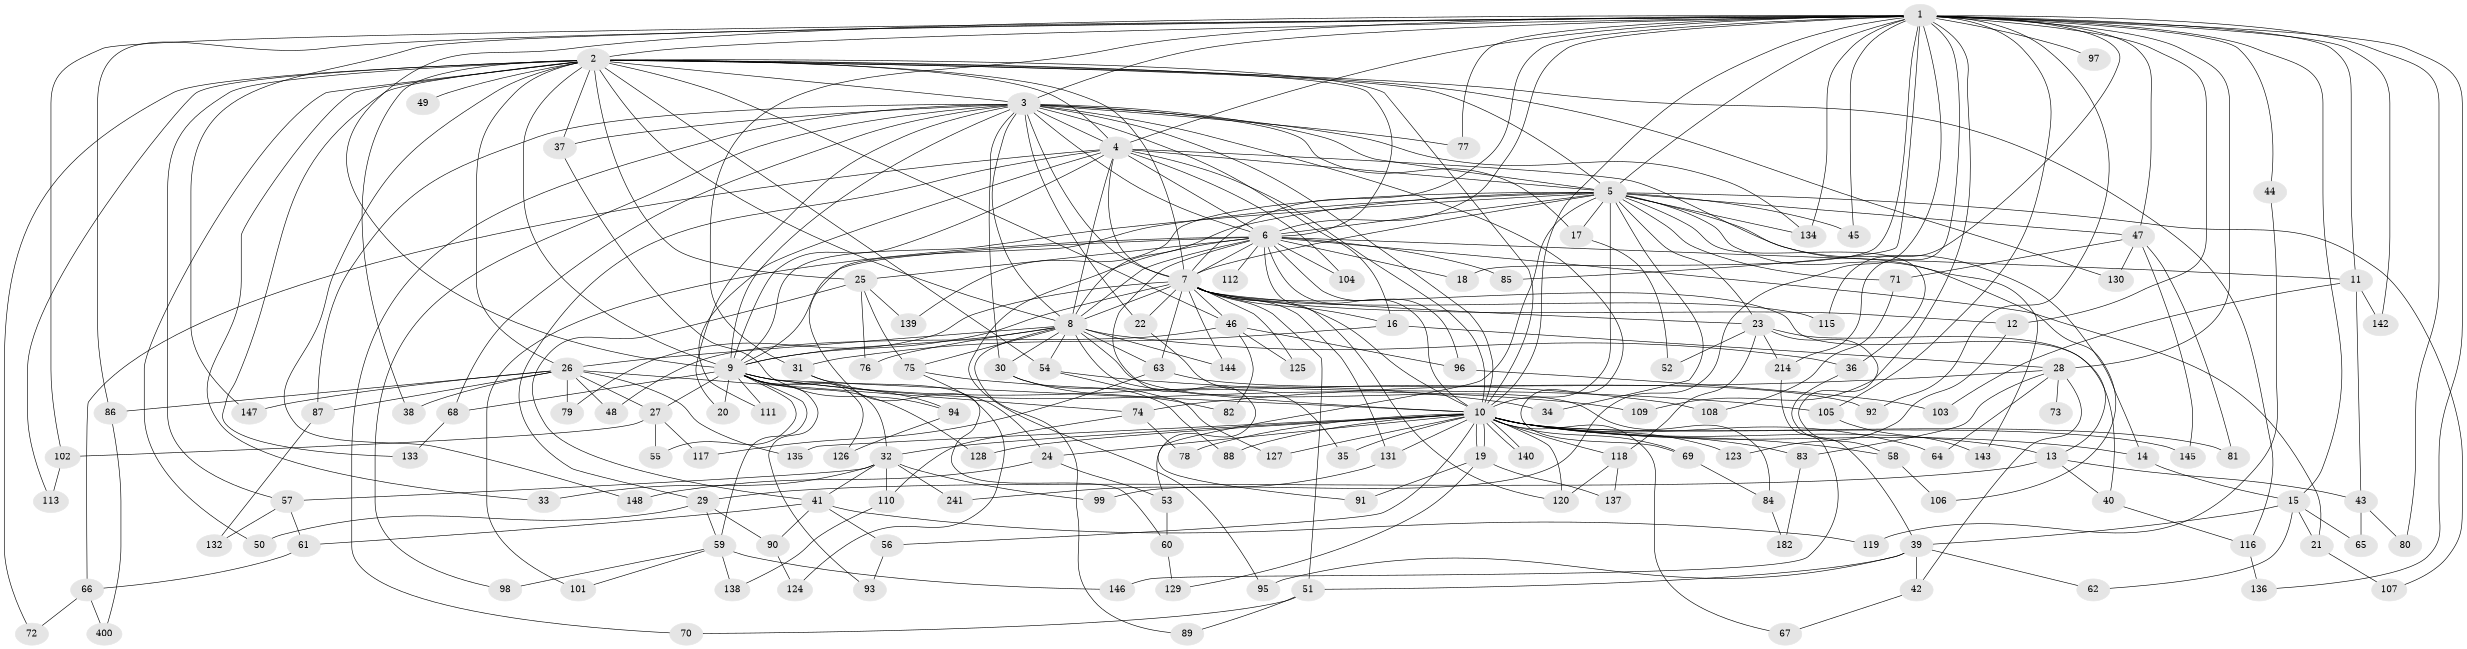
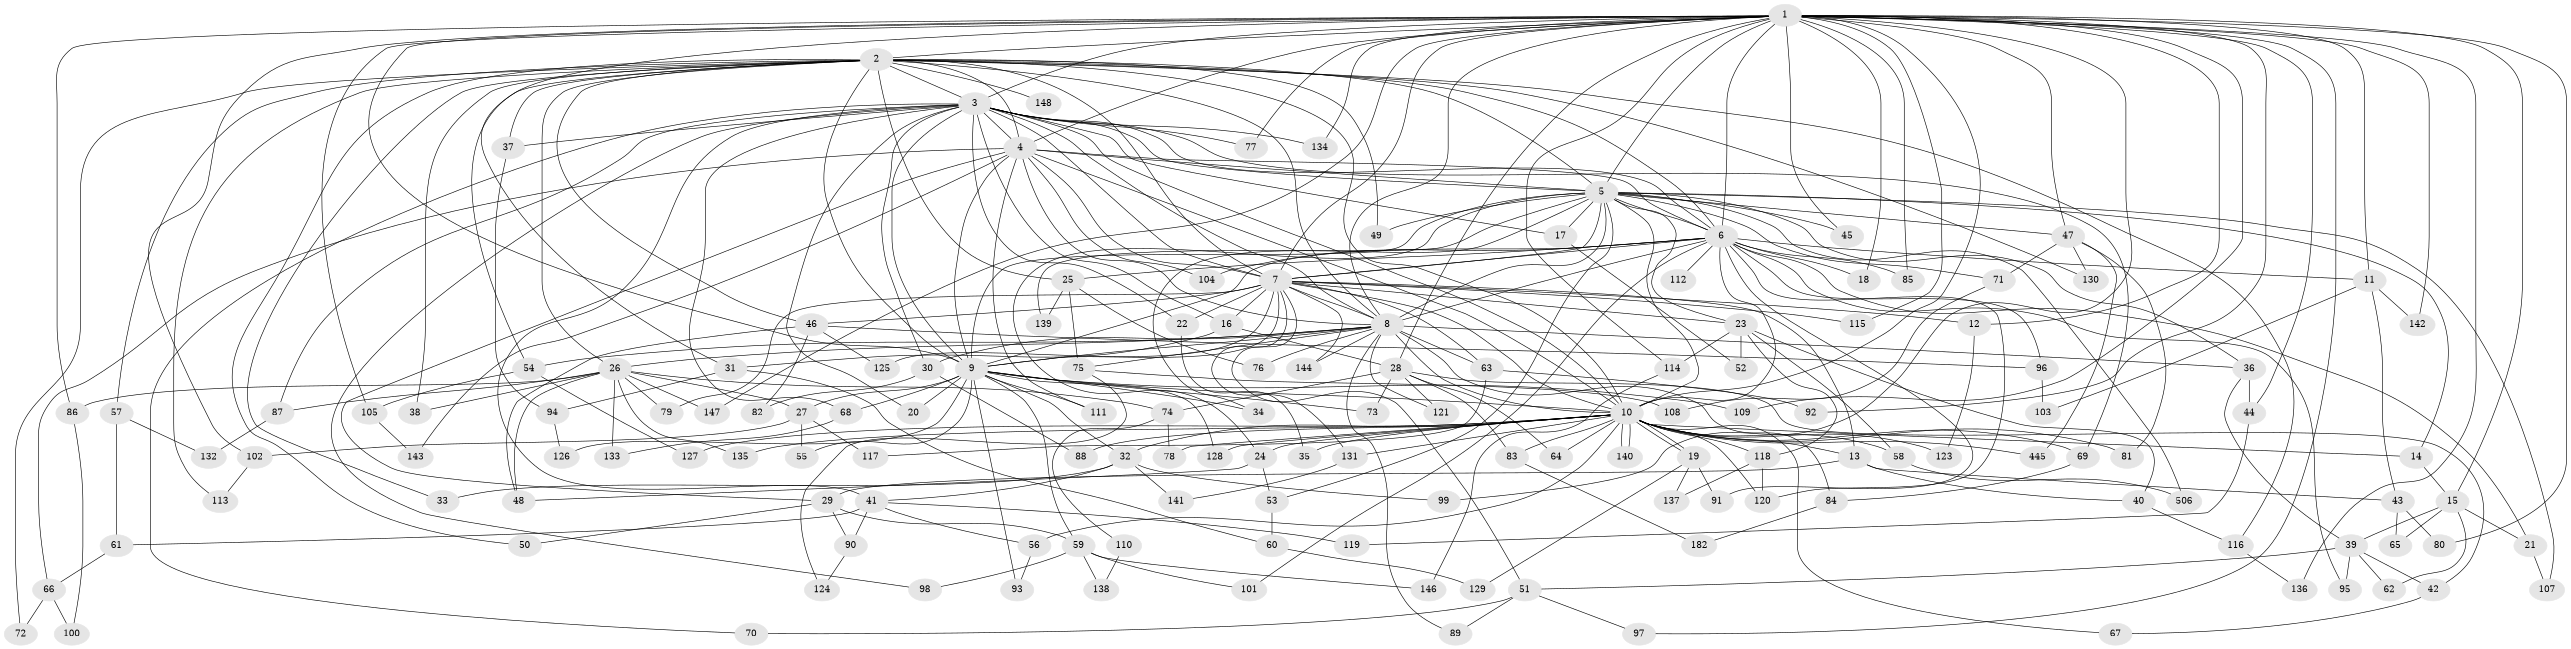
none -> (1468, 75)
(1730, 219) -> (1487, 207)
(282, 233) -> (614, 413)
(1783, 369) -> (1672, 369)
(533, 386) -> (572, 317)
none -> (2249, 391)
none -> (1172, 392)
none -> (1441, 413)
(2188, 457) -> (2037, 457)
(841, 480) -> (785, 490)
(886, 483) -> none
(604, 486) -> none
(955, 502) -> (1176, 502)
(1939, 502) -> (2184, 502)
none -> (1582, 612)
(104, 634) -> (72, 634)
